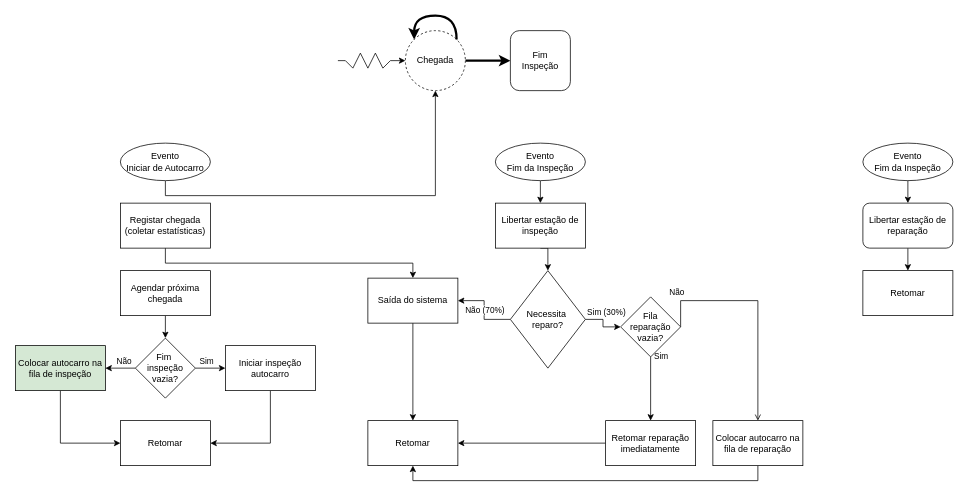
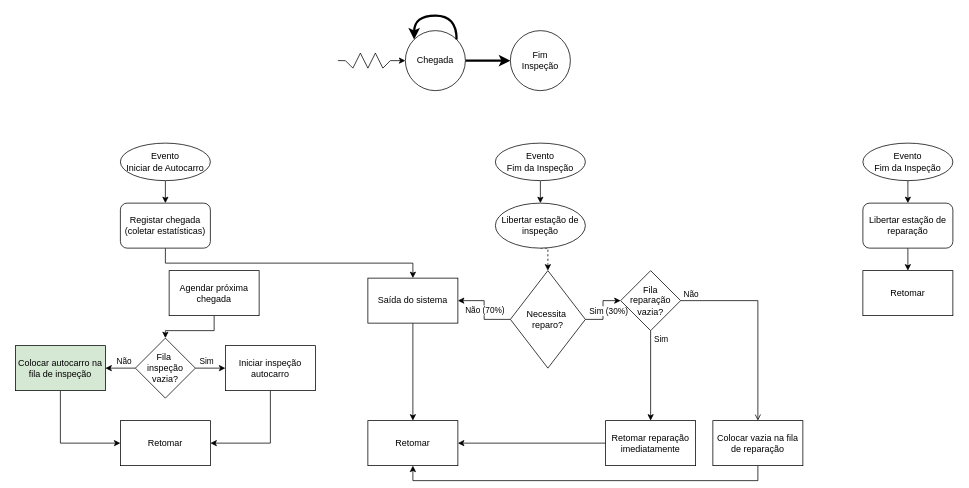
(435, 60) -> (435, 60)
(540, 60) -> (540, 60)
(349, 195) -> (165, 195)
(165, 225) -> (165, 225)
(540, 225) -> (540, 225)
(548, 252) -> (548, 252)
(165, 293) -> (214, 293)
(651, 327) -> (651, 300)
(165, 368) -> (165, 368)
(758, 443) -> (758, 443)
